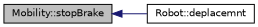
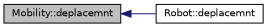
(58, 14) -> (62, 14)
